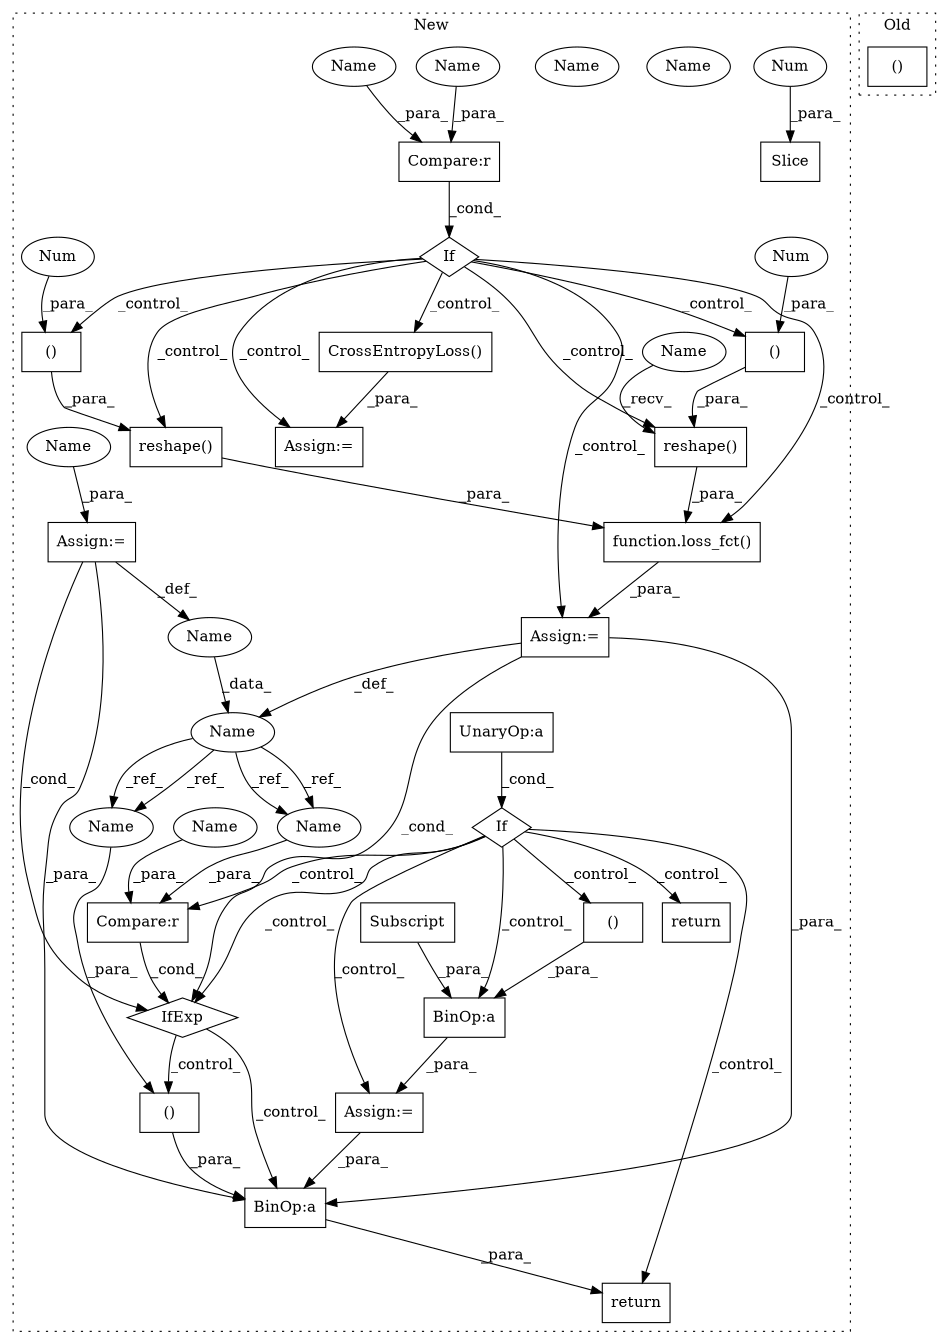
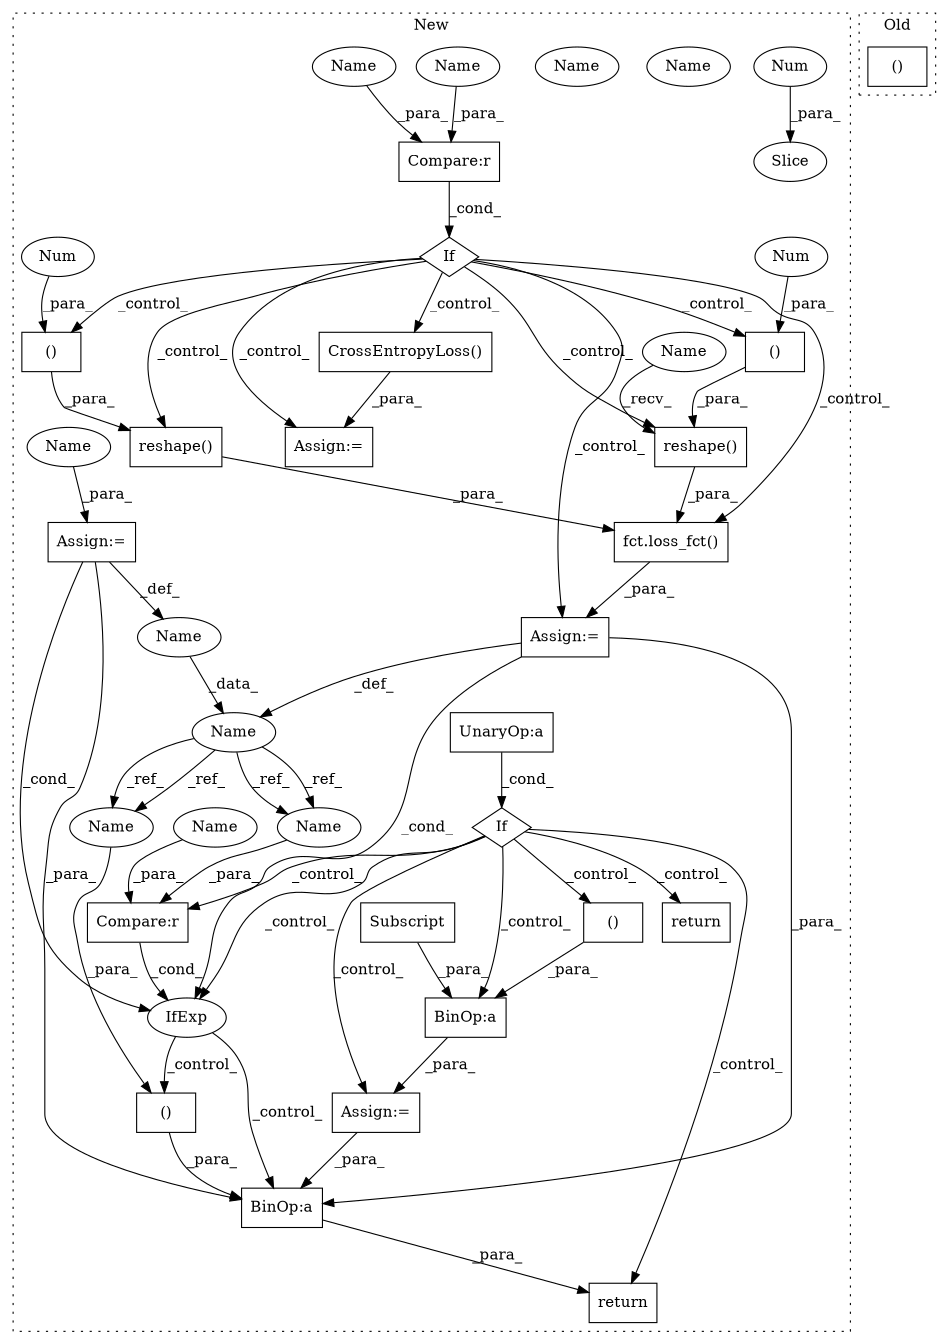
(790, 162) -> (790, 162)
(682, 542) -> (671, 542)
(183, 1018) -> (187, 1018)
